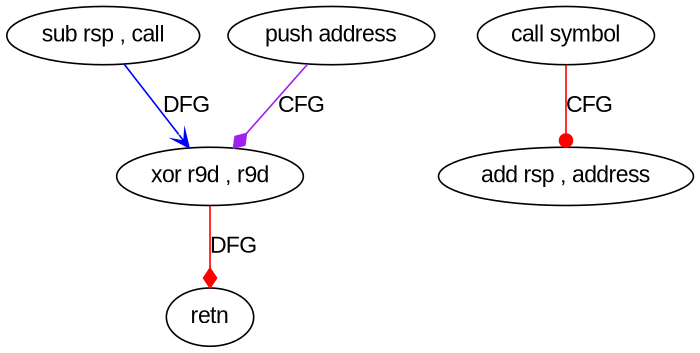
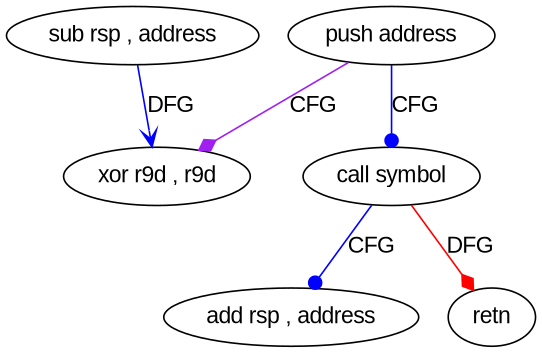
(103, 36) -> (133, 36)
none -> (392, 99)
(566, 99) -> (345, 241)
(210, 237) -> (437, 240)
